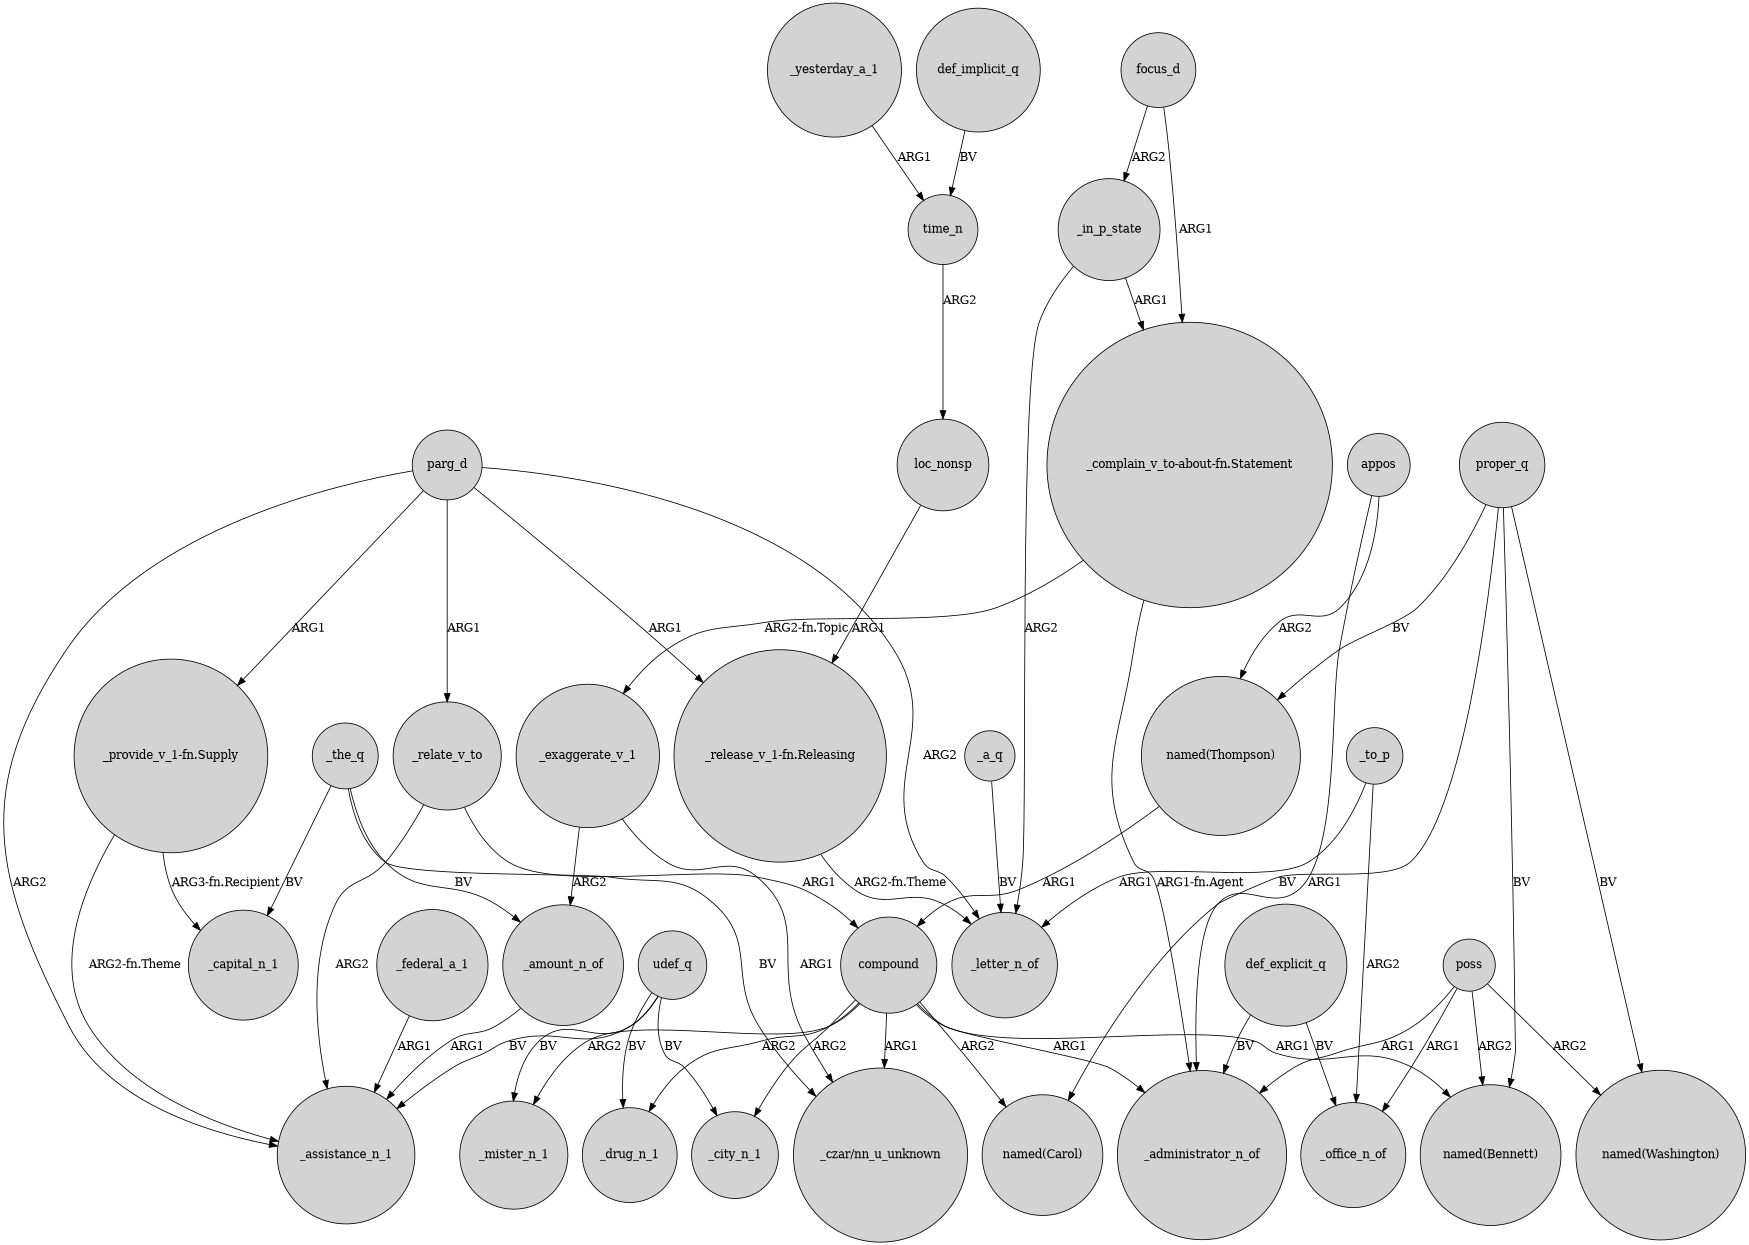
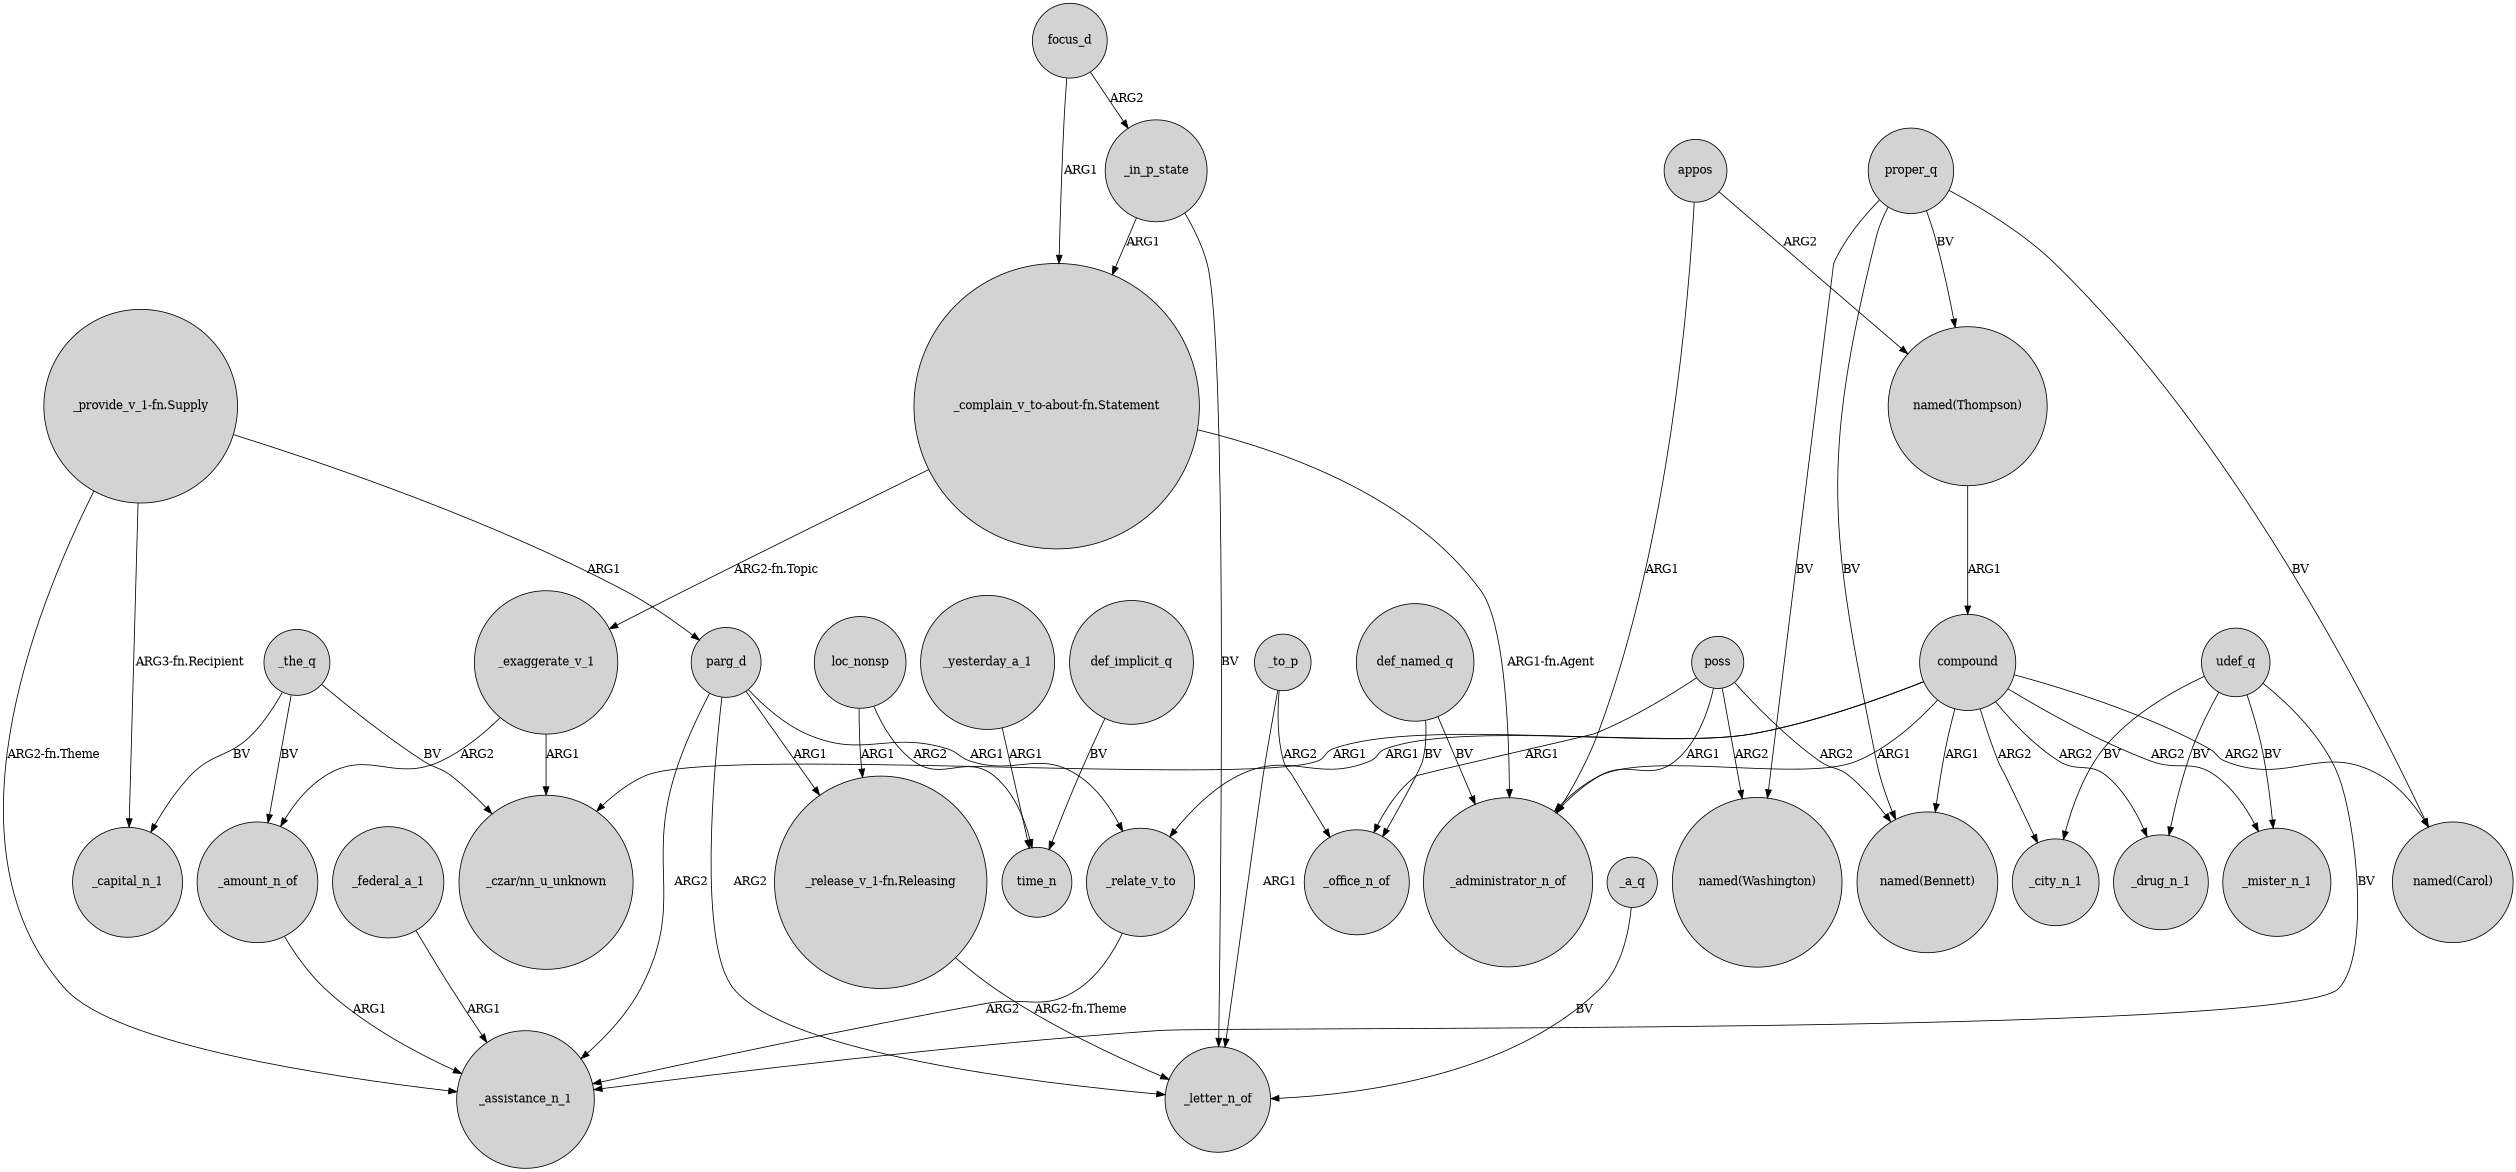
(943, 337) -> (990, 773)
(333, 585) -> (470, 519)
(1041, 629) -> (1230, 662)
(660, 875) -> (1402, 745)
(1286, 965) -> (1415, 662)
